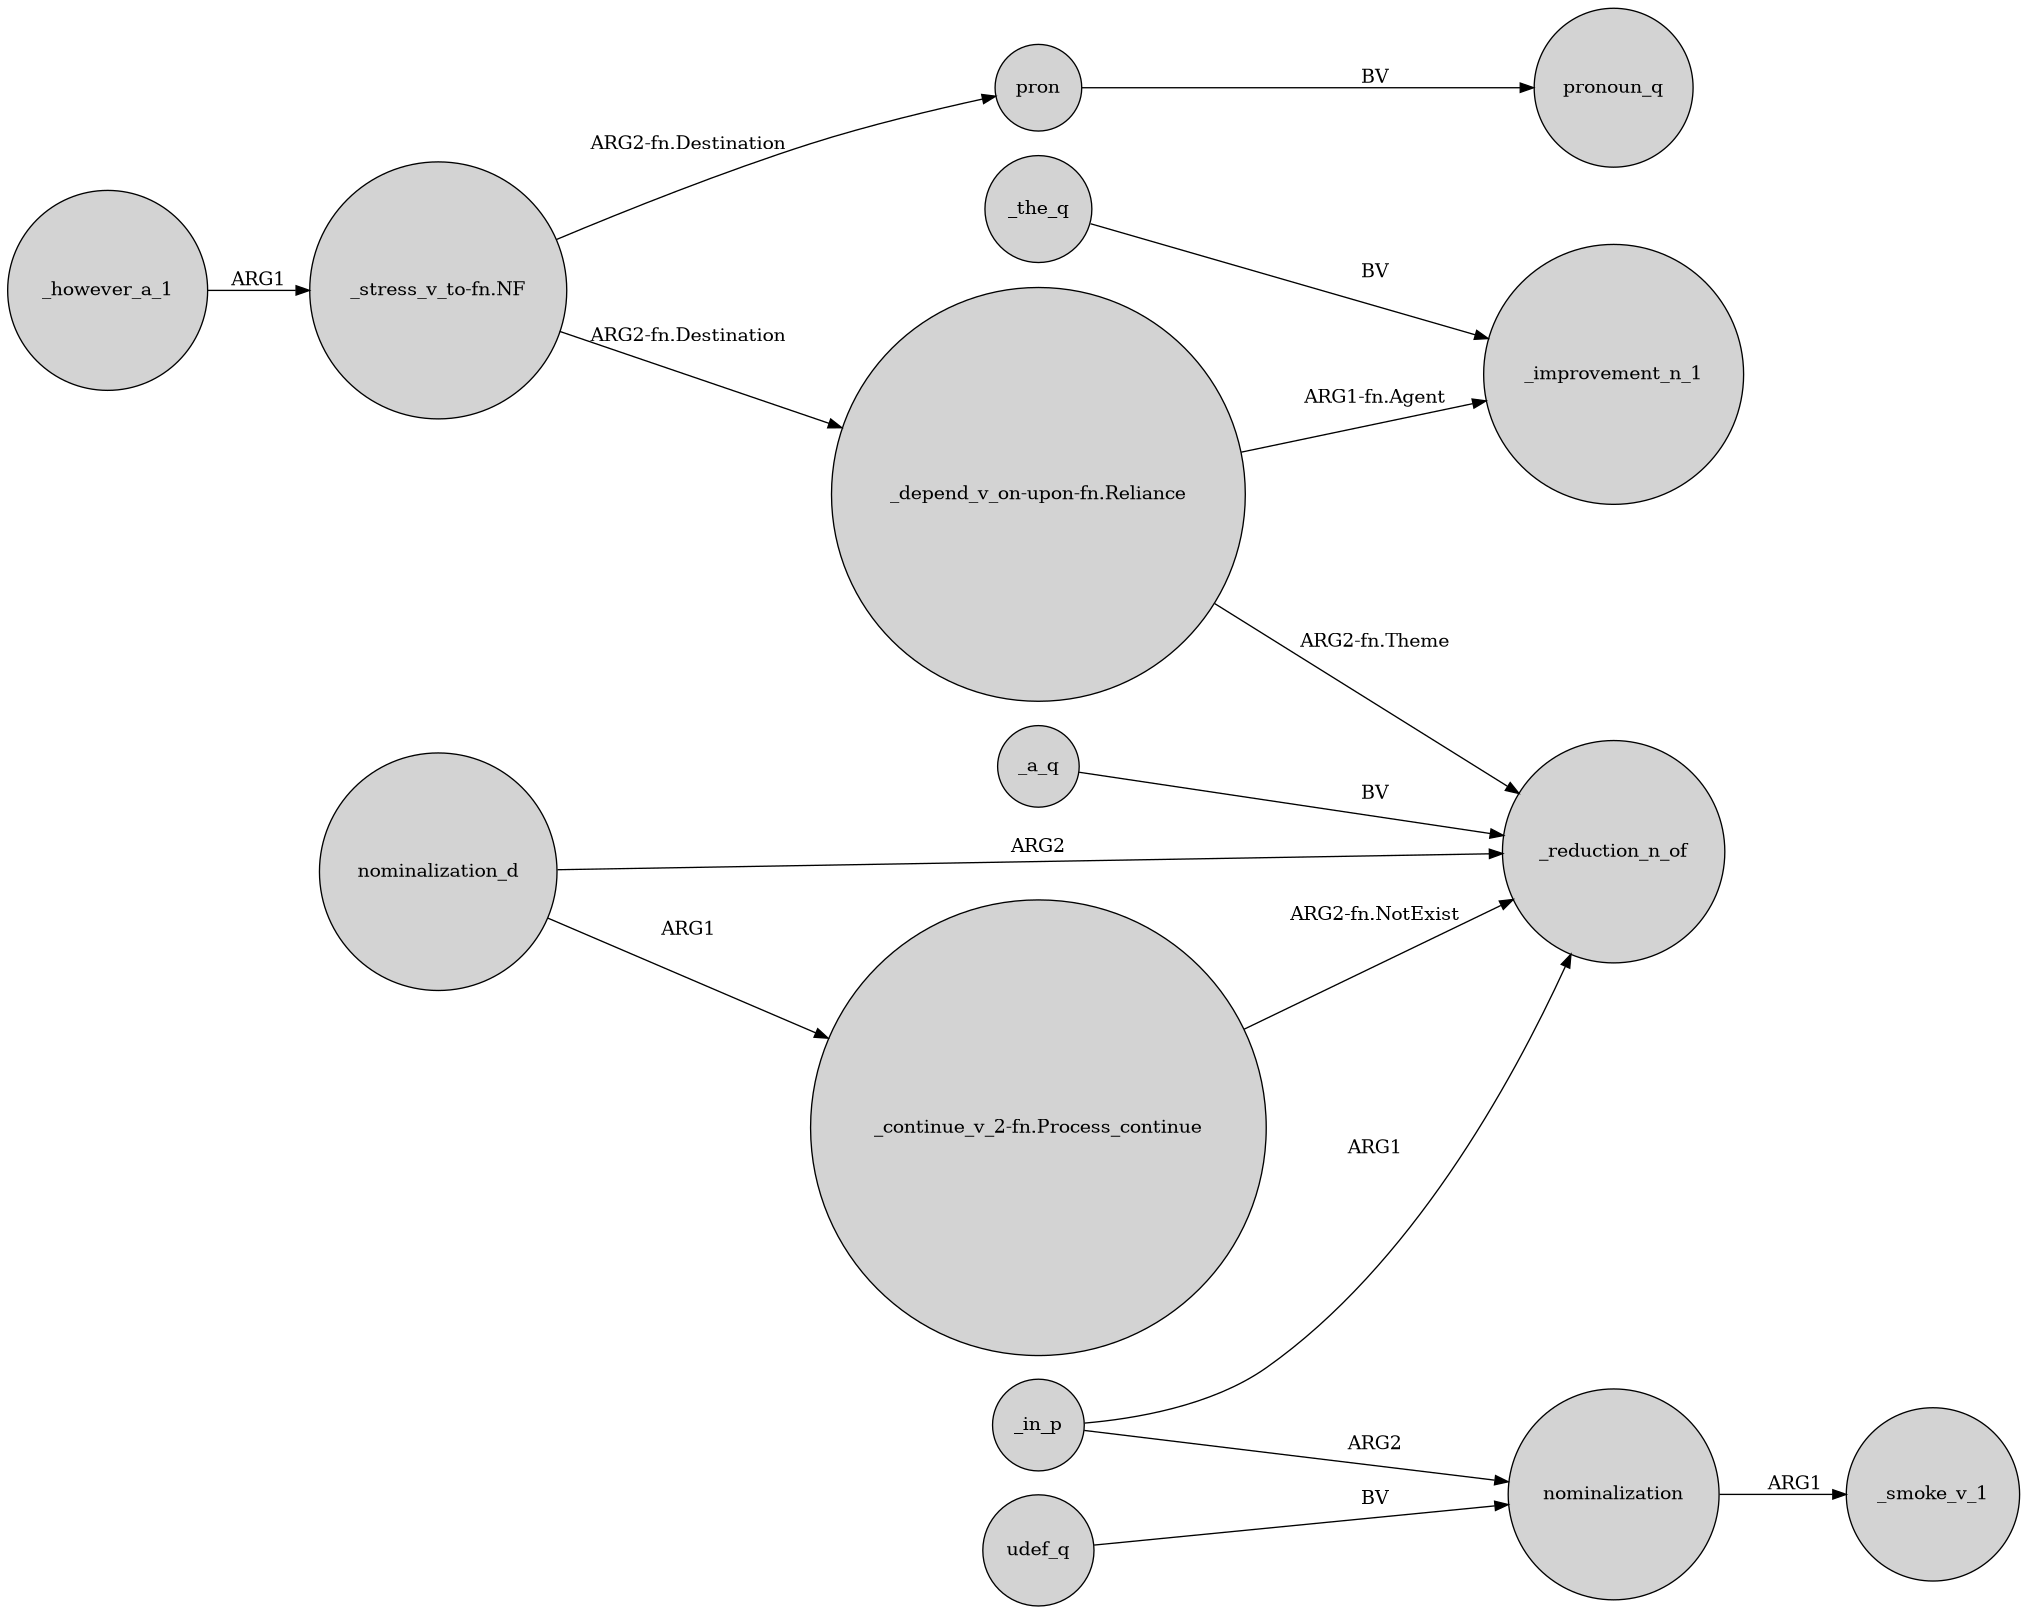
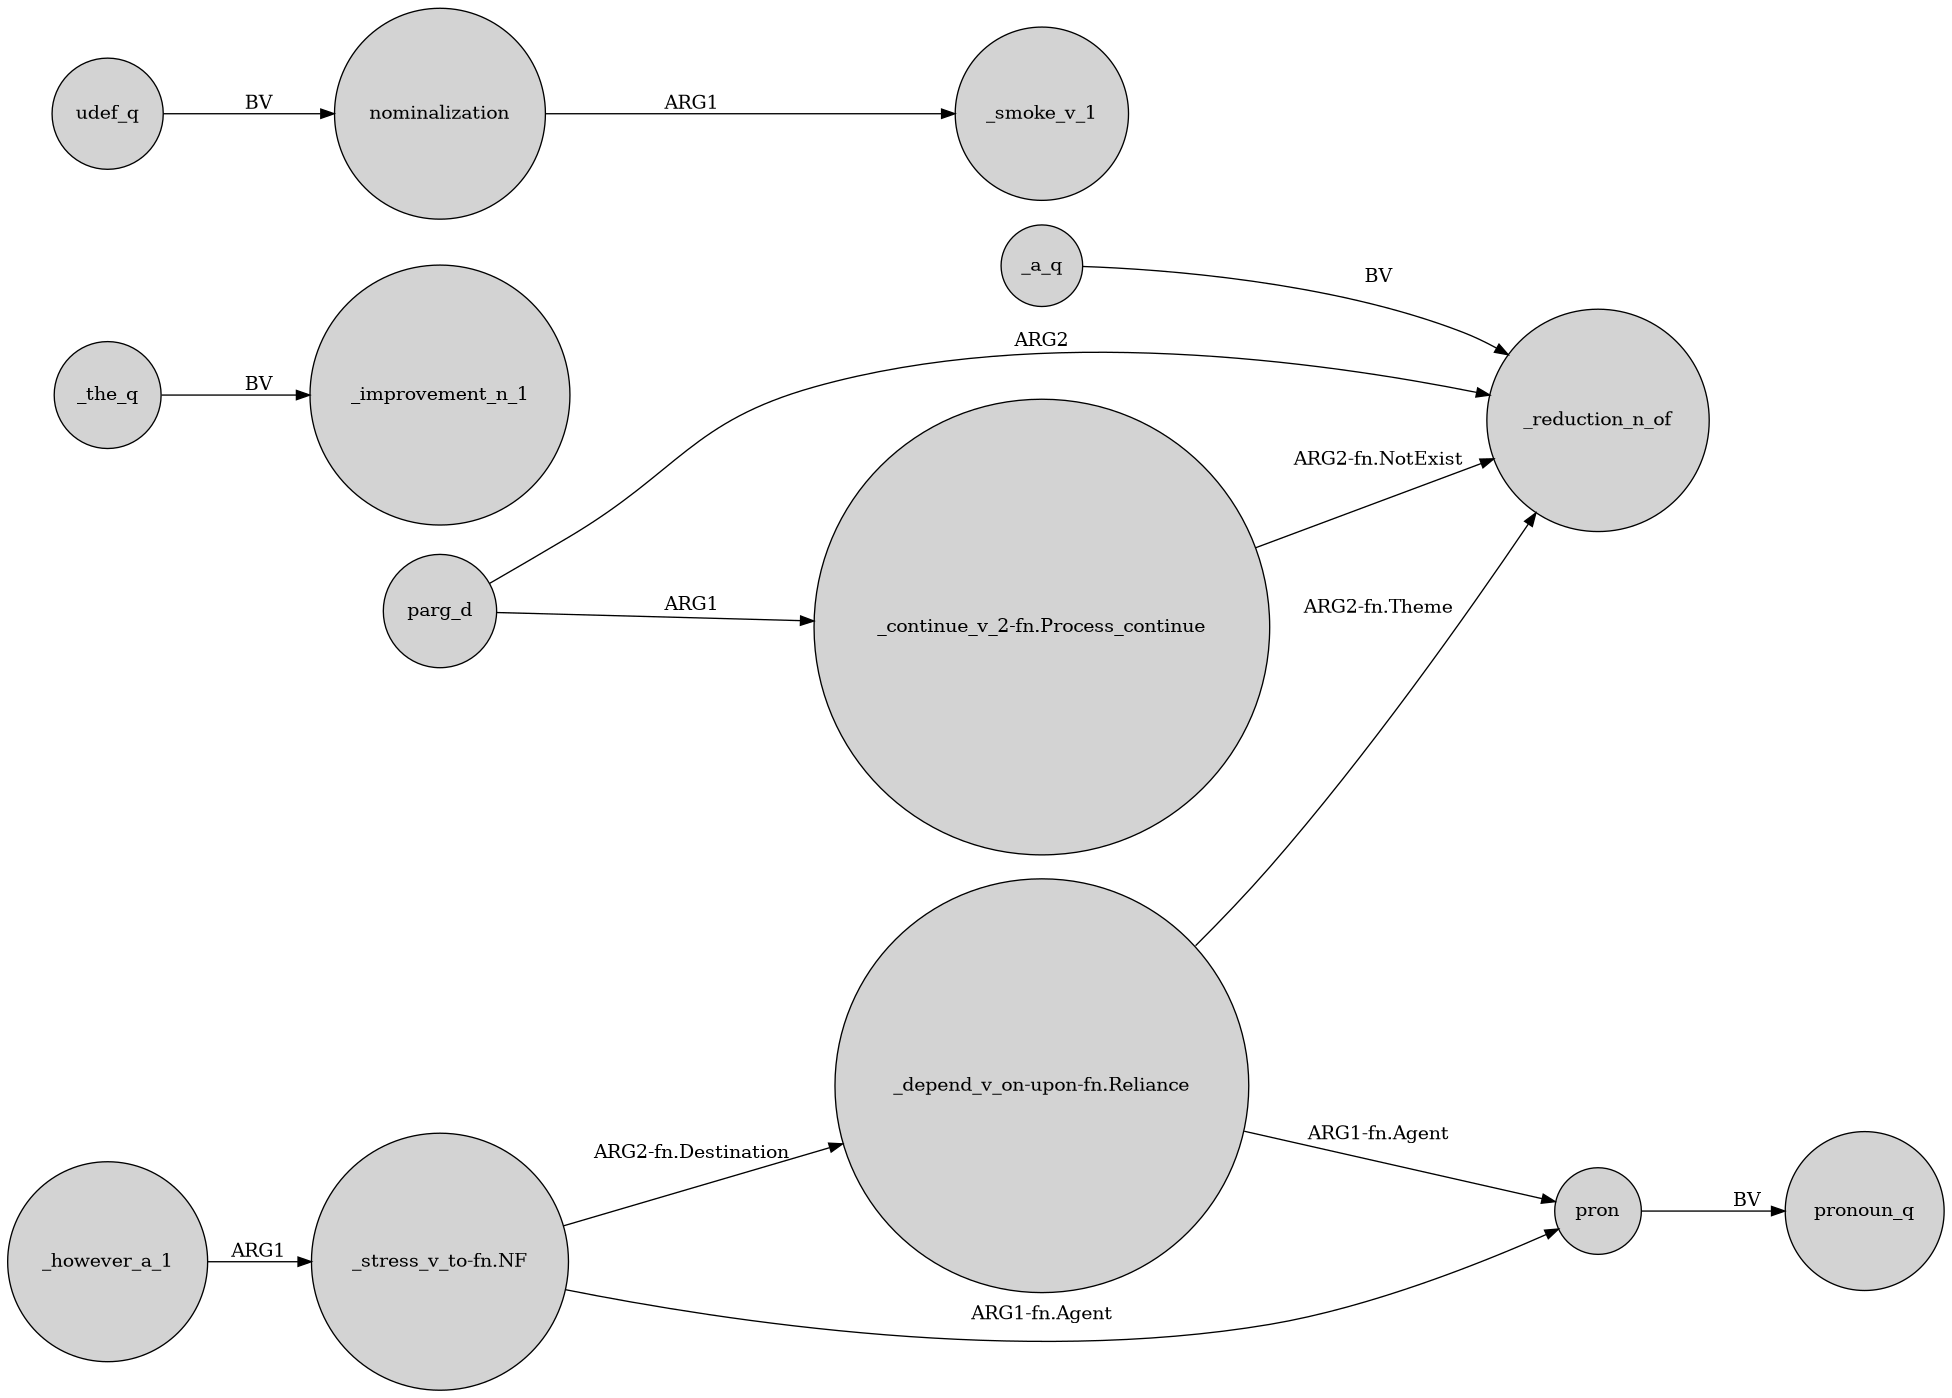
(688, 144) -> (1042, 1314)
(1357, 428) -> (1393, 1165)
(438, 872) -> (440, 611)
(1038, 1425) -> none
